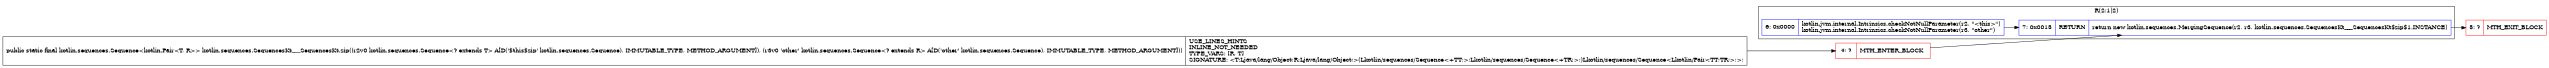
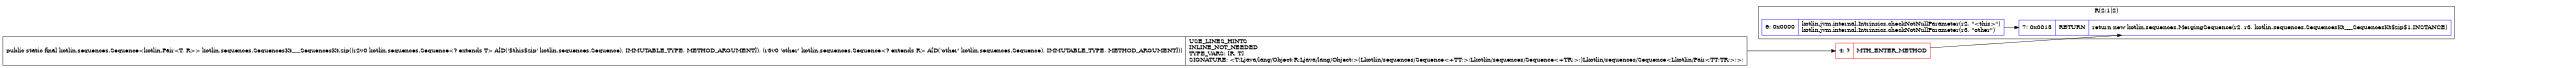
(2506, 28) -> none
(1892, 51) -> (1892, 51)
